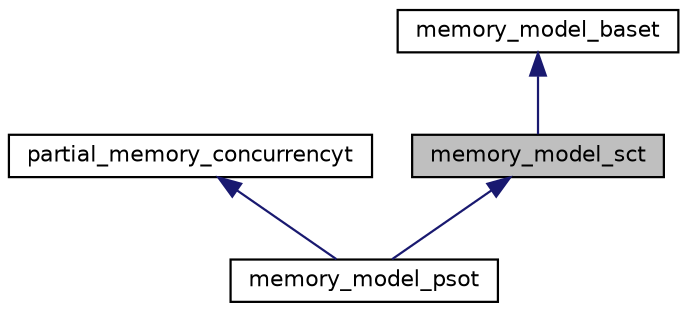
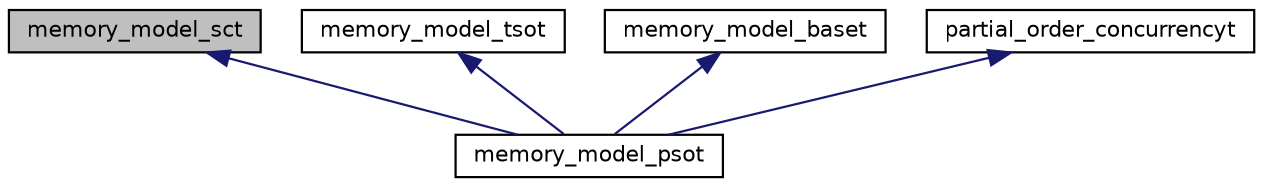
none -> (433, 31)
(538, 105) -> (658, 100)
(190, 156) -> (1090, 31)
